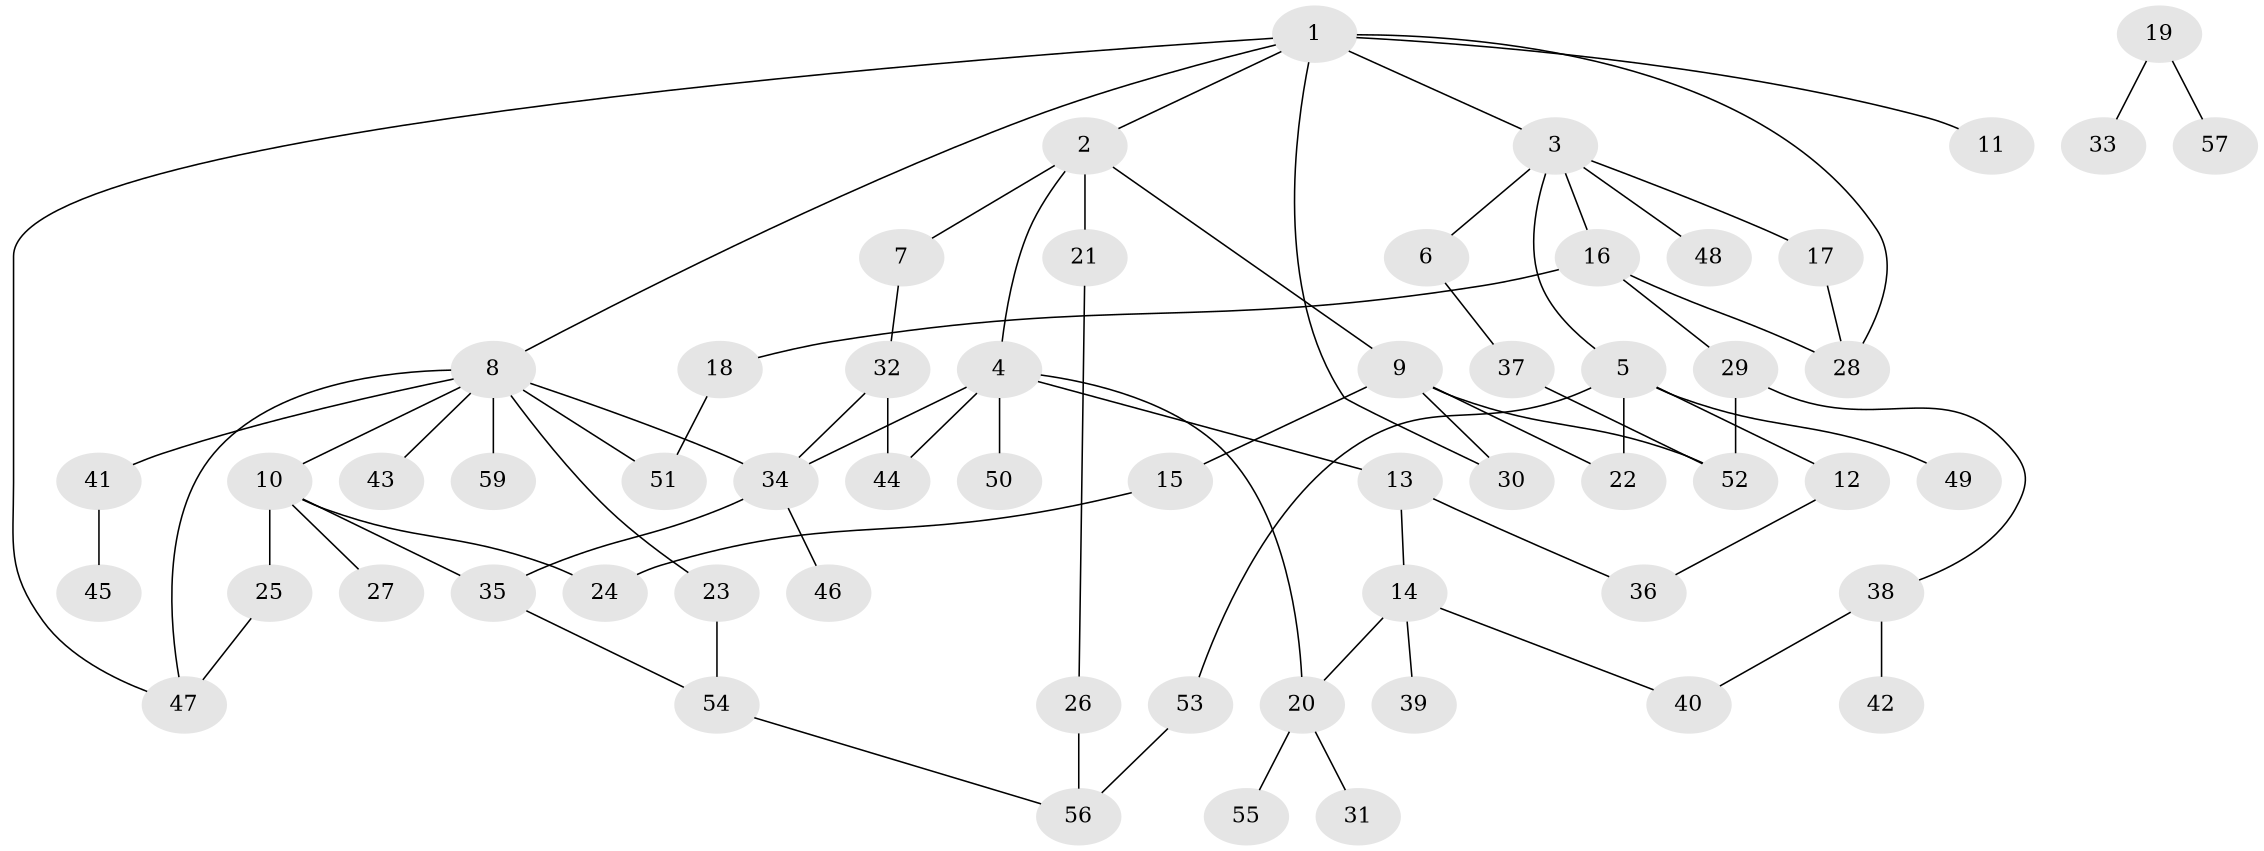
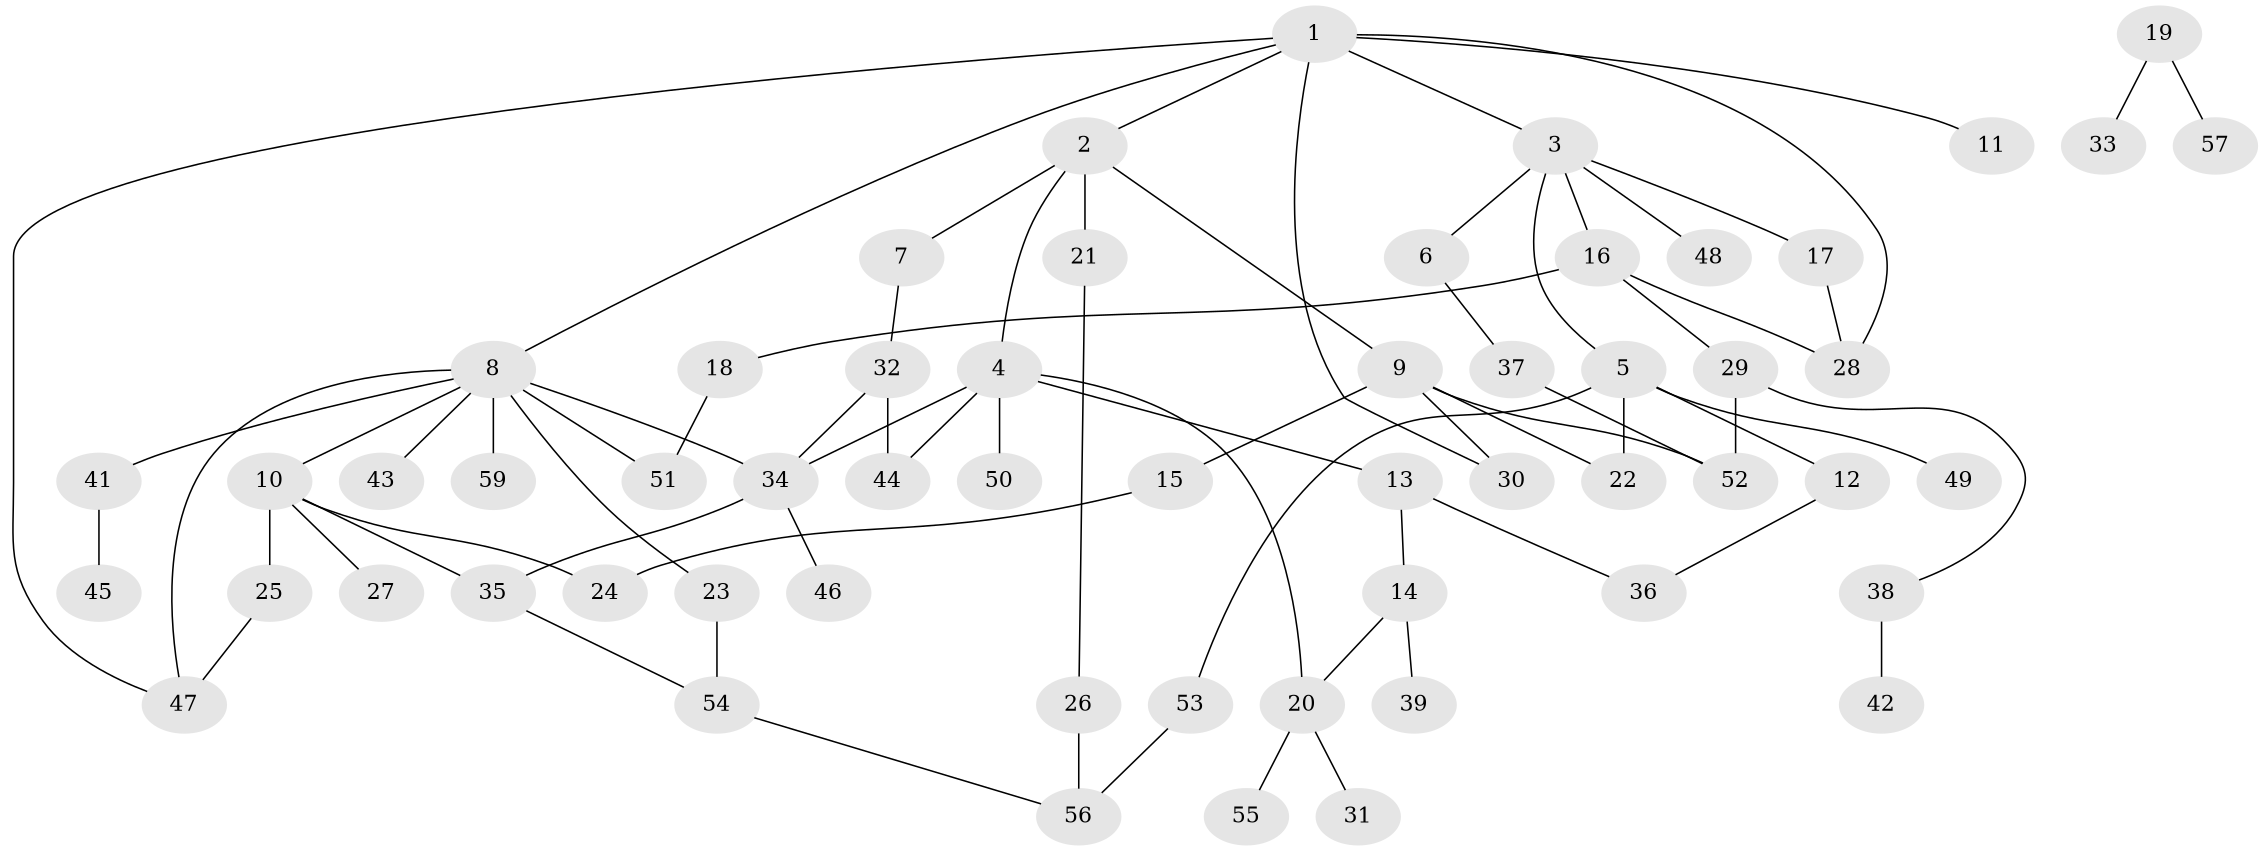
(1689, 705) -> none
